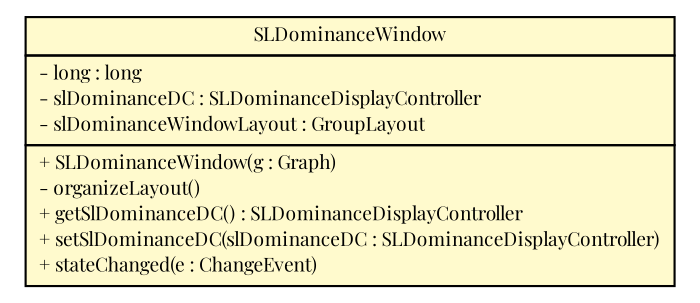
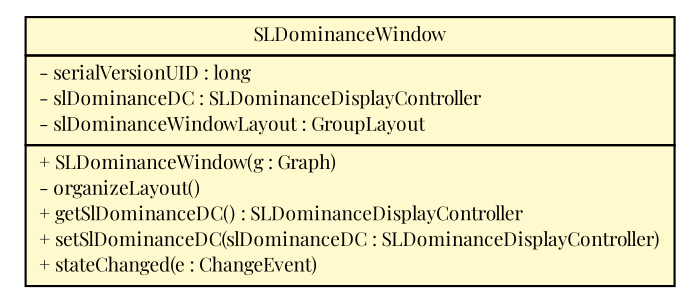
(91, 74) -> (145, 74)
